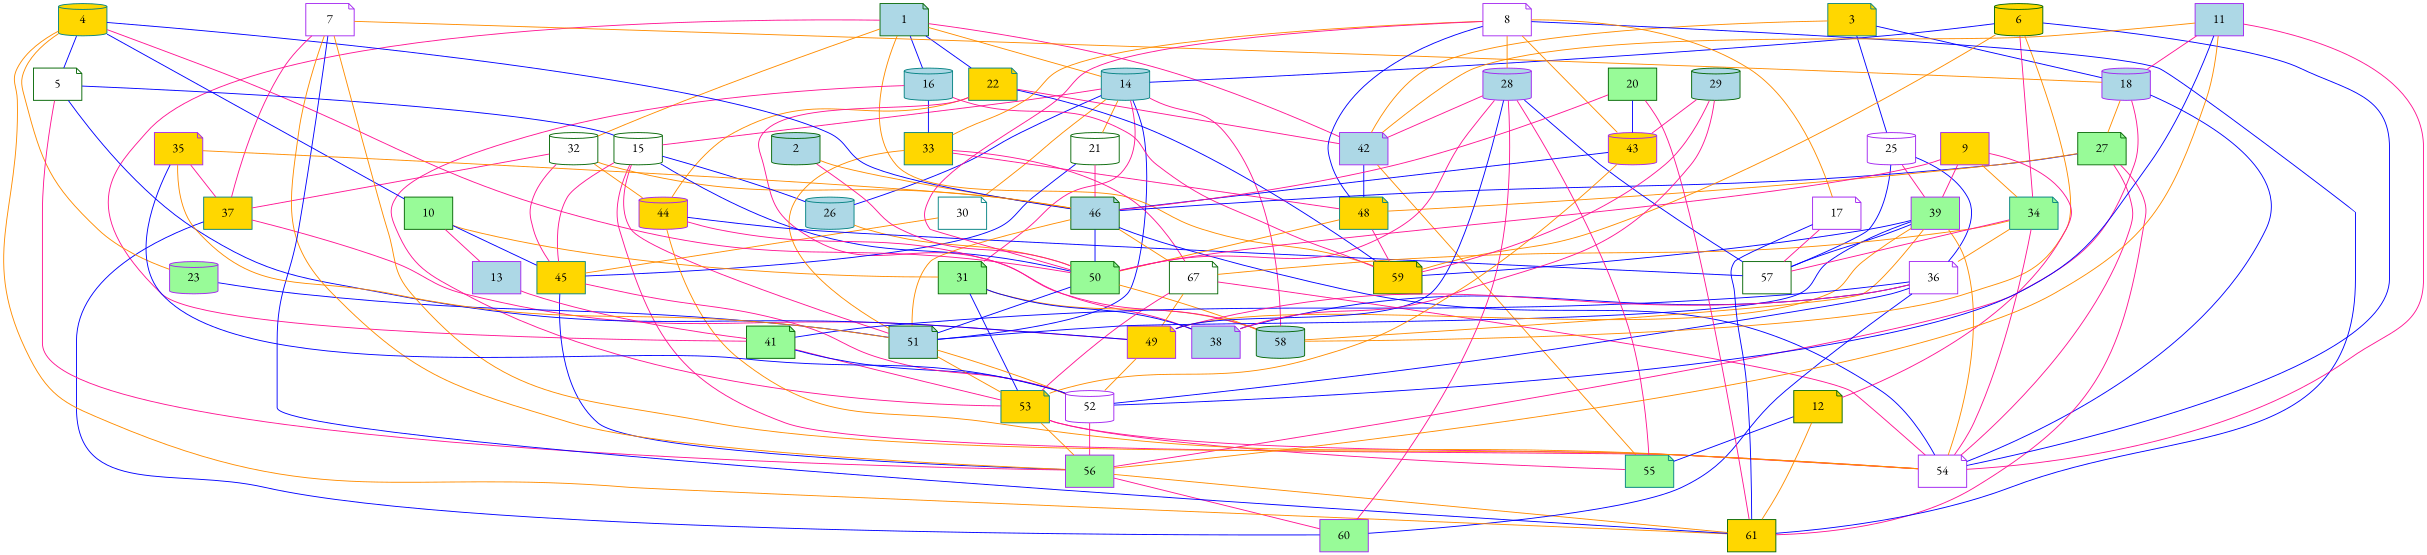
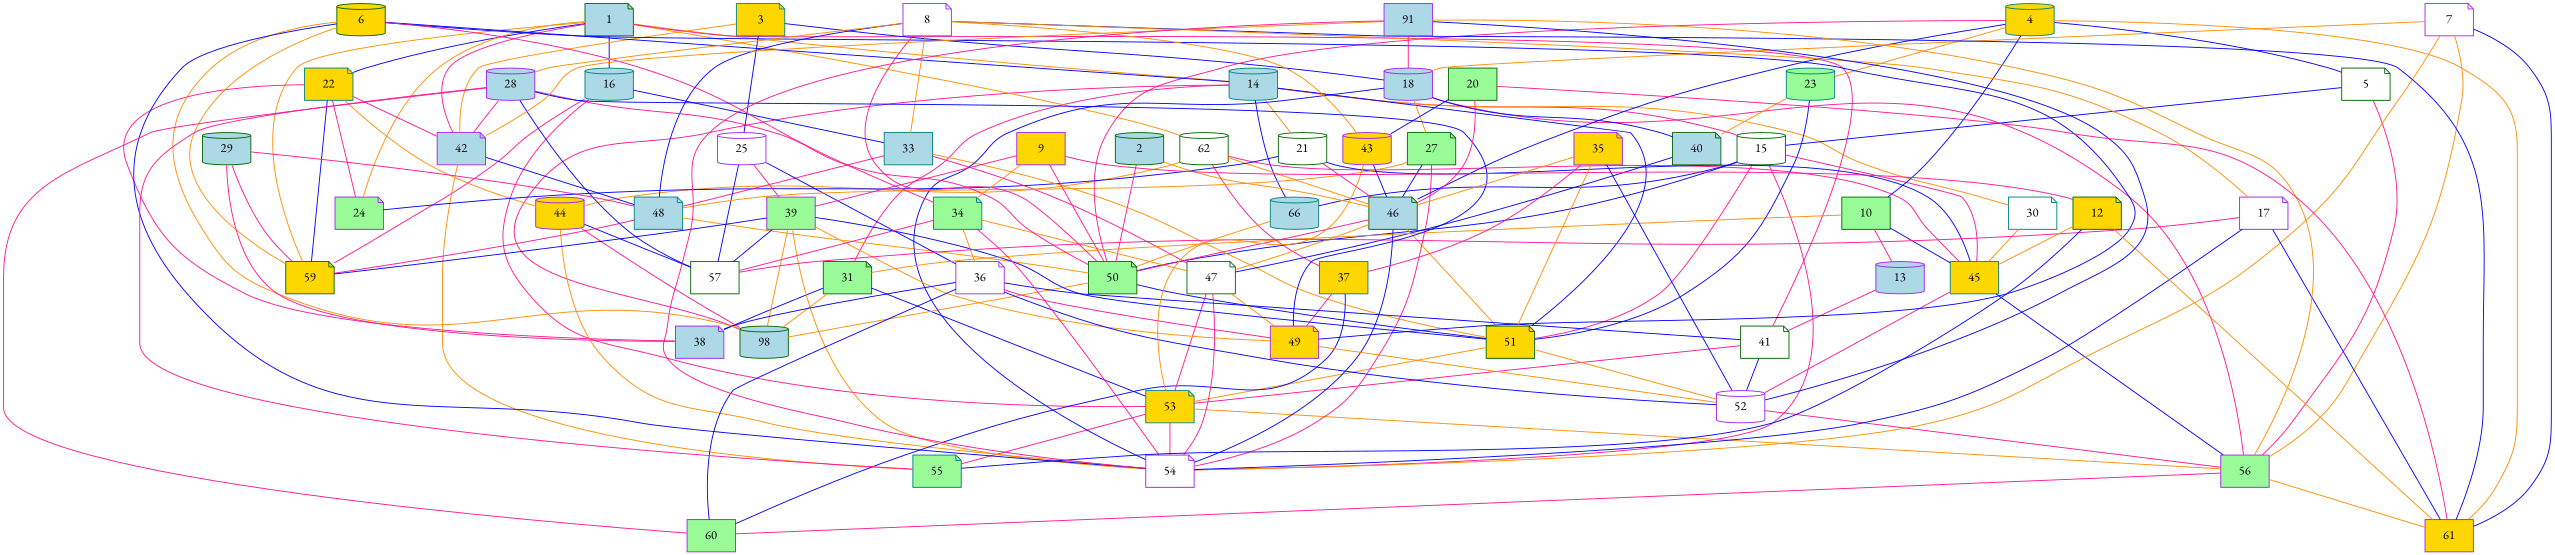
(2219, 20) -> (1408, 20)
(261, 111) -> none
(1674, 116) -> (424, 172)
(574, 149) -> (1204, 149)
(928, 149) -> (908, 149)
none -> (1697, 149)
none -> (359, 213)
(830, 213) -> (1294, 213)
(1364, 213) -> (658, 213)
(1095, 240) -> (1253, 245)
none -> (2036, 245)
(194, 278) -> (1810, 84)
(497, 278) -> (1900, 278)
(1194, 278) -> (1211, 278)
(564, 318) -> (1907, 80)
(771, 342) -> (1765, 342)
(913, 342) -> (1510, 342)
(1281, 342) -> (764, 342)
(2051, 432) -> none
none -> (1771, 436)
(1752, 536) -> (2449, 536)
